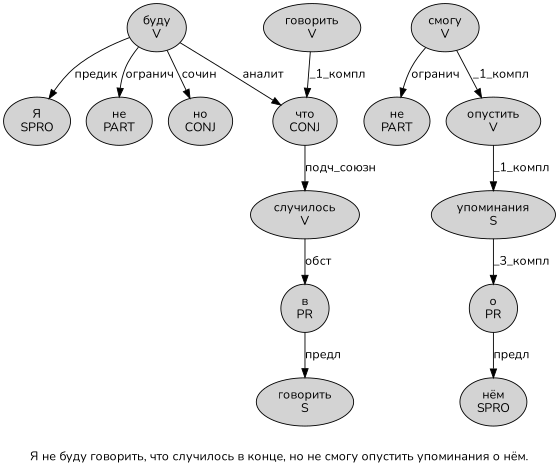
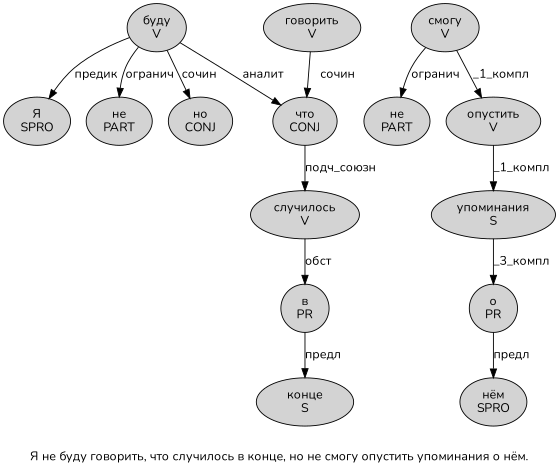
(338, 74) -> (338, 74)
(305, 402) -> (305, 402)
